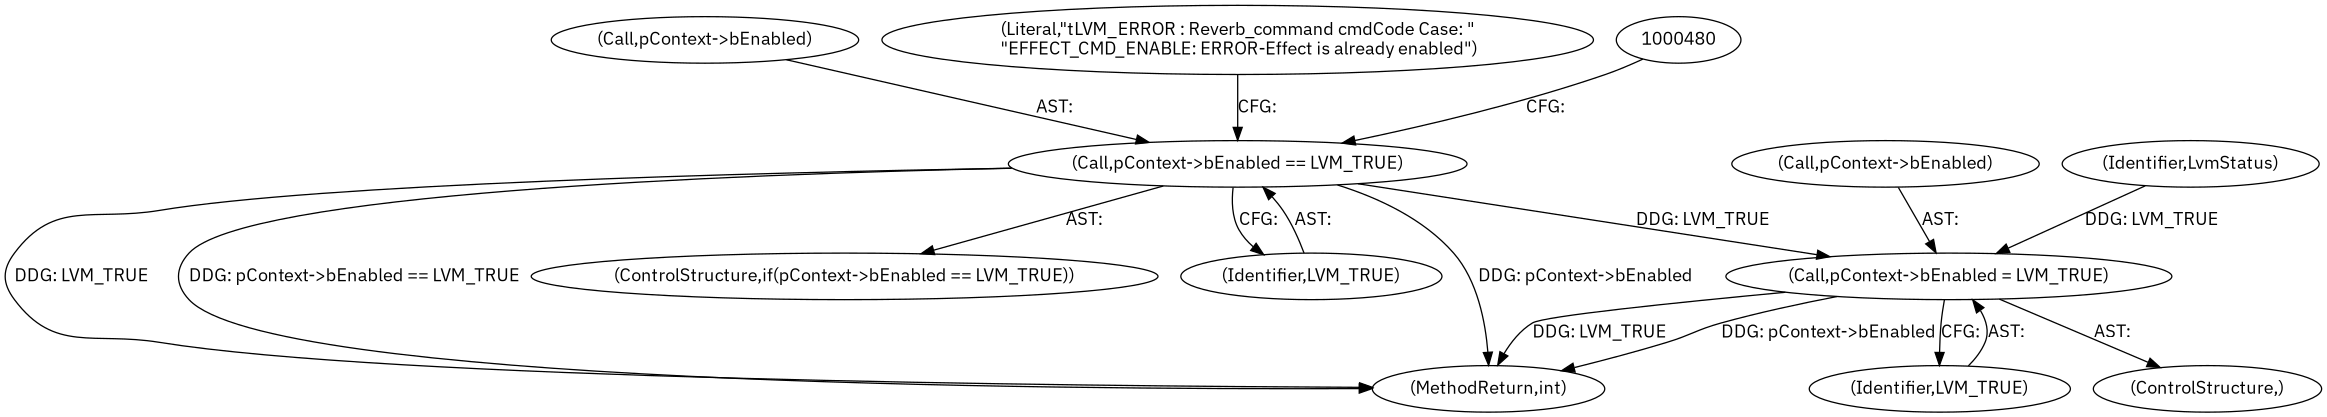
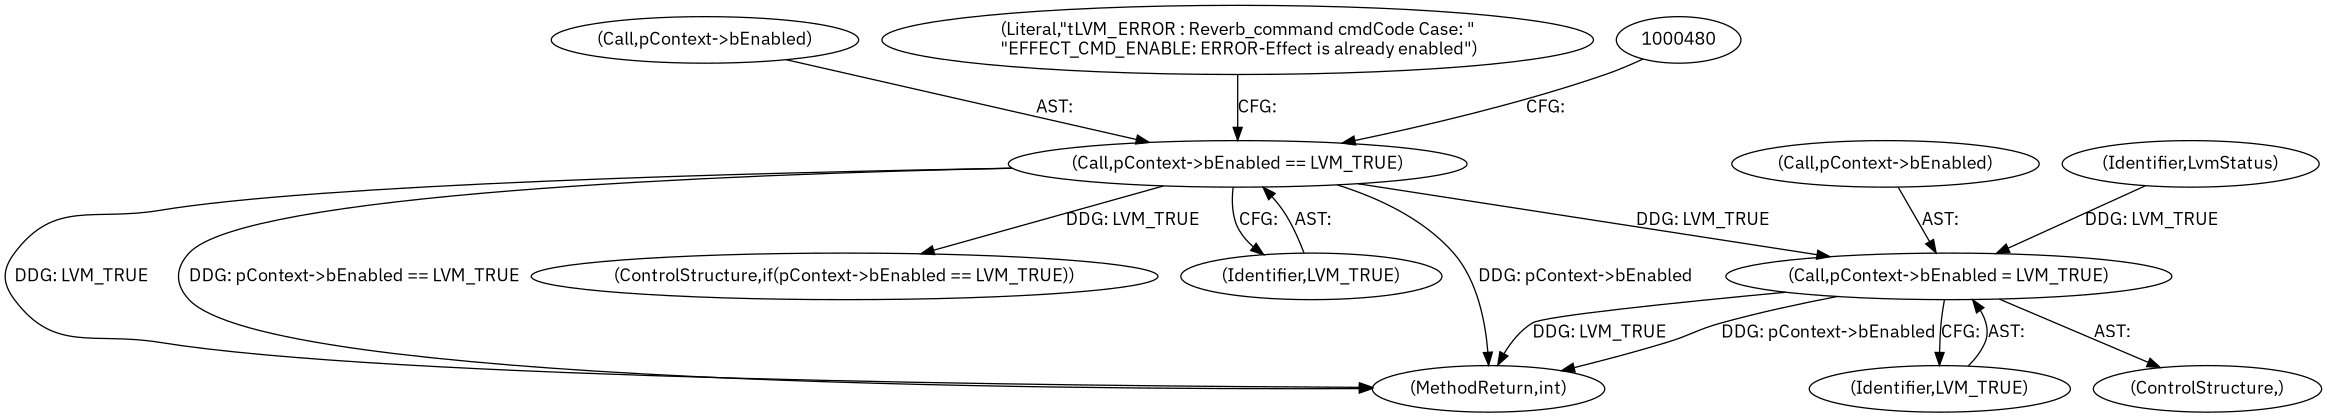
(1086, 220) -> (1133, 220)
